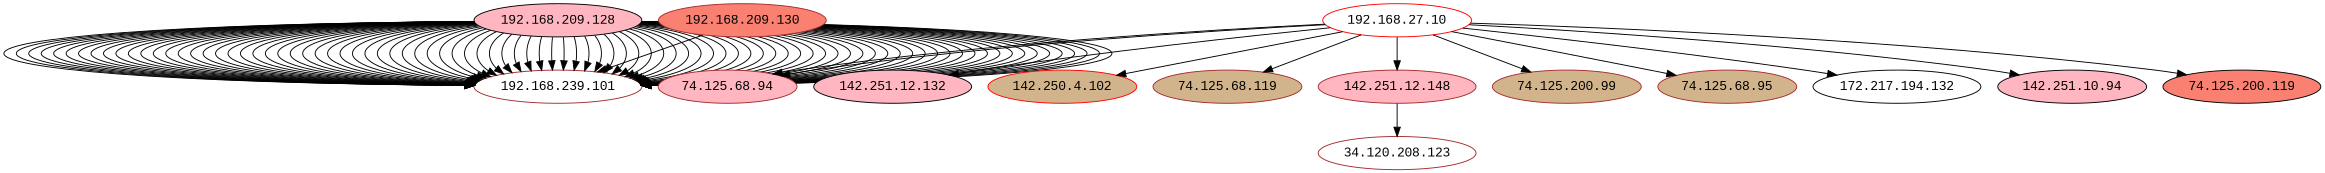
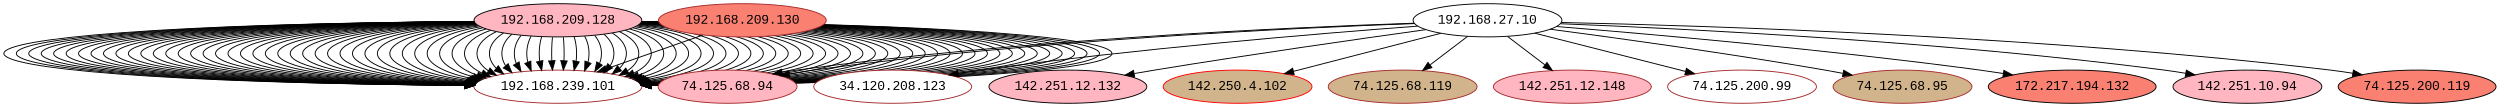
(1397, 20) -> (1488, 20)
(1567, 87) -> (1742, 87)
(1897, 87) -> (2072, 87)
(1397, 115) -> (1188, 46)
